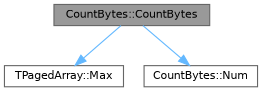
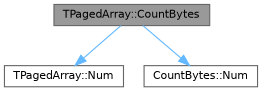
(132, 15) -> (132, 15)
(64, 76) -> (64, 76)
